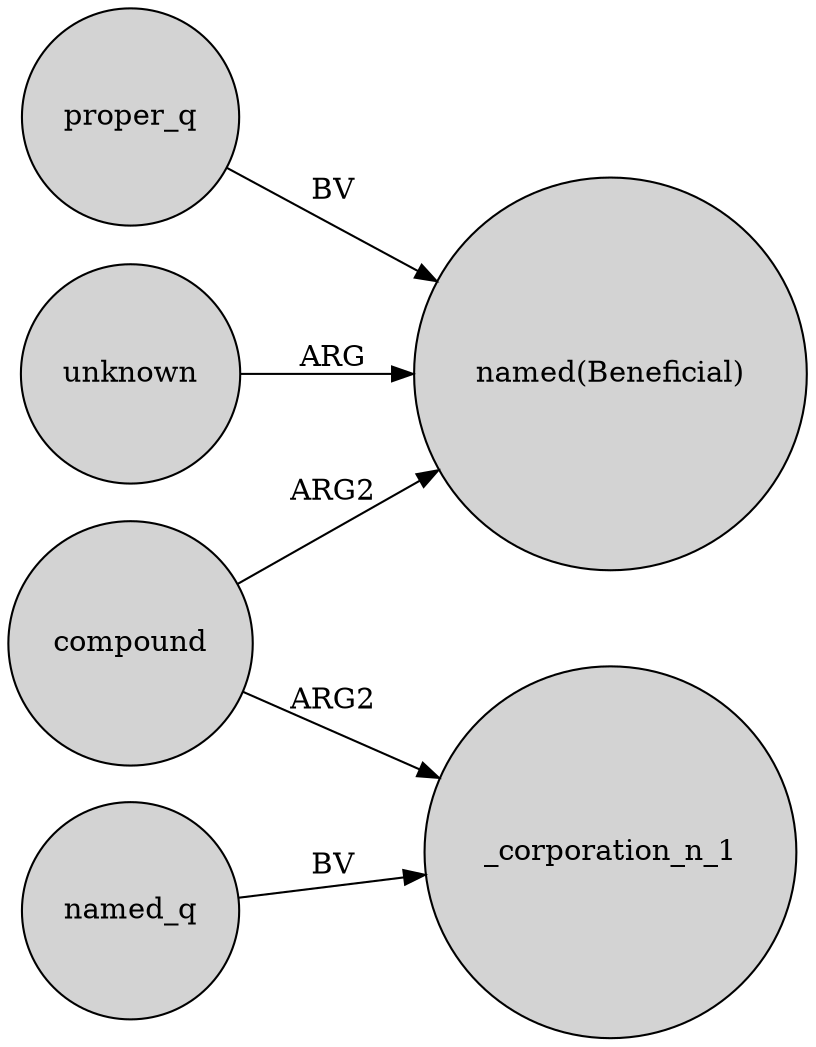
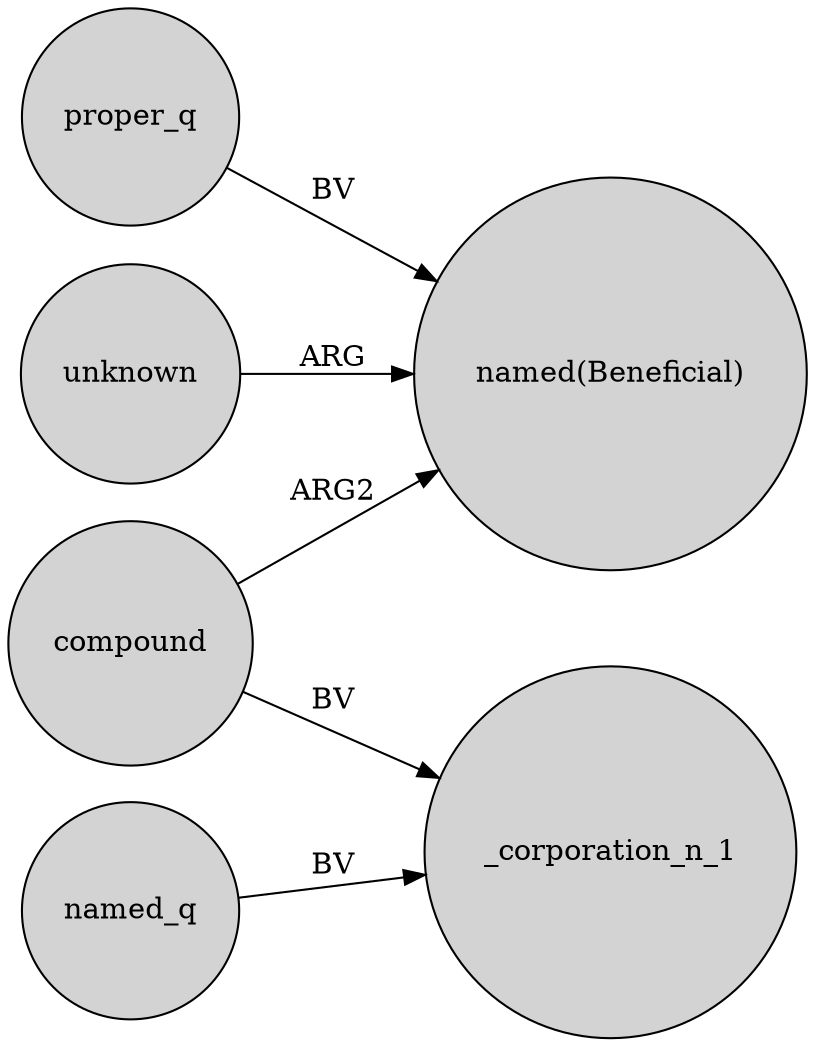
(333, 701) -> (333, 701)
